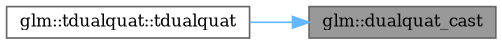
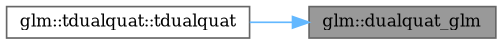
(402, 22) -> (402, 22)
